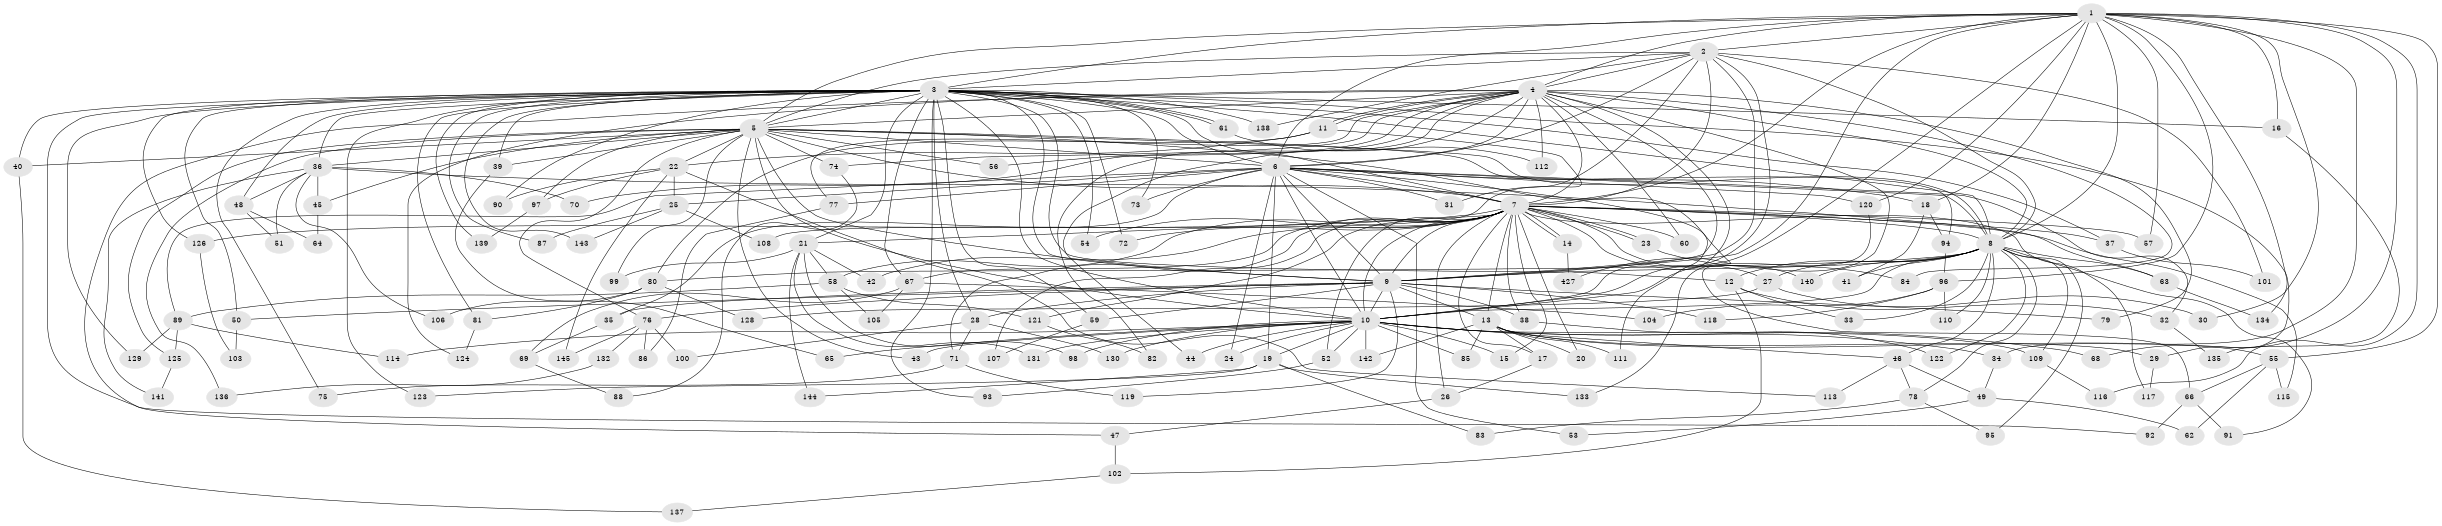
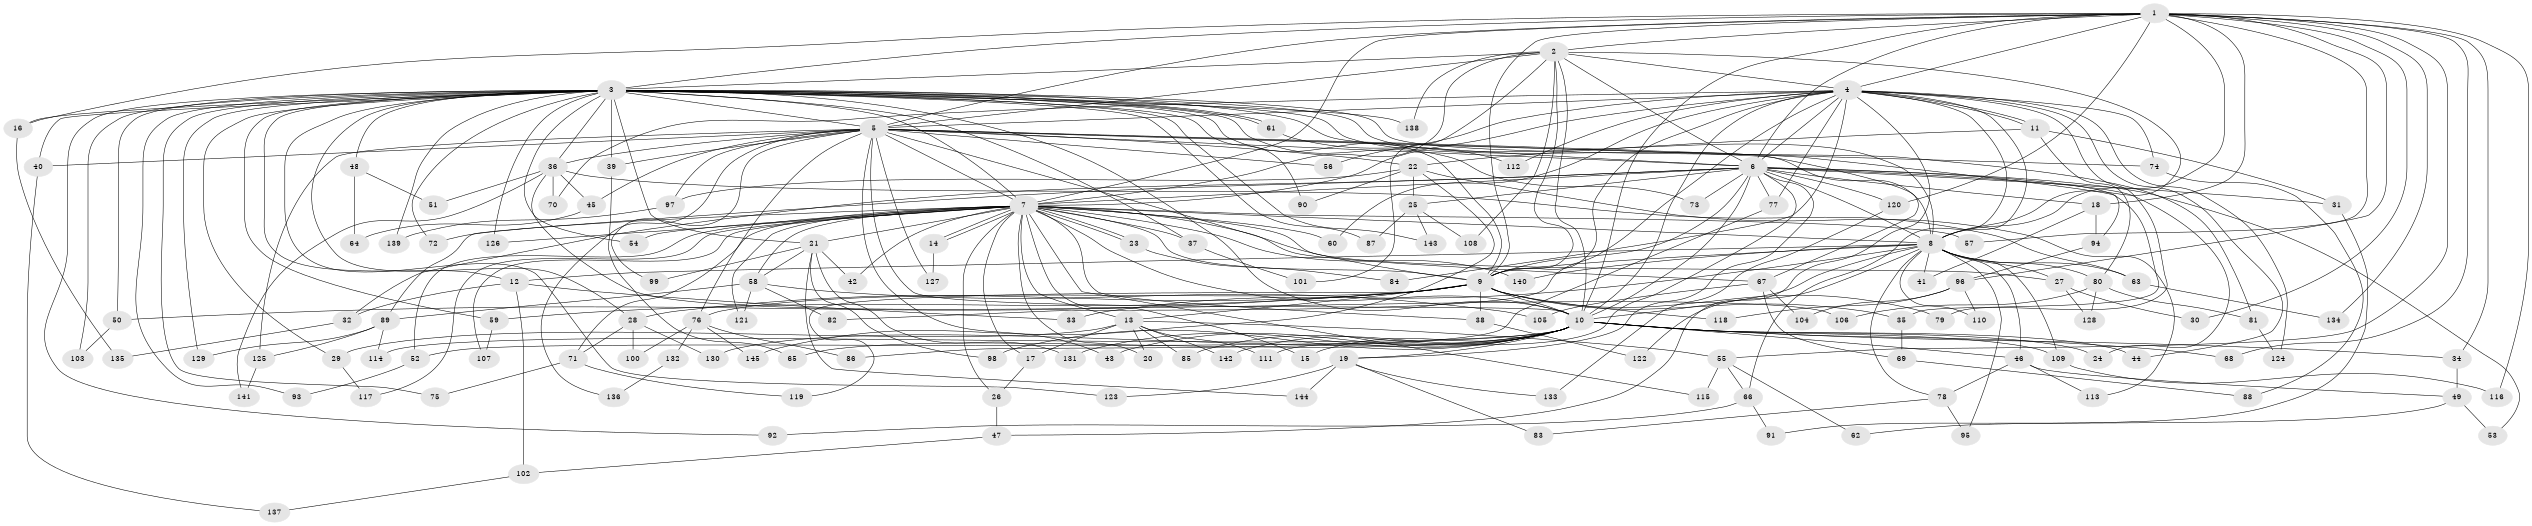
(278, 186) -> none
(1569, 282) -> (933, 282)
(209, 304) -> (128, 116)
(2217, 308) -> (2189, 418)
(1095, 339) -> (785, 297)
